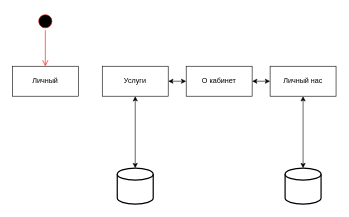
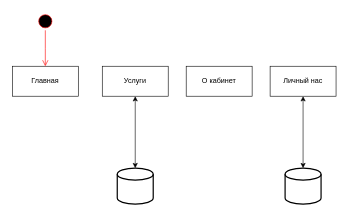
(45, 81) -> (45, 81)
(179, 81) -> none
(263, 81) -> none
